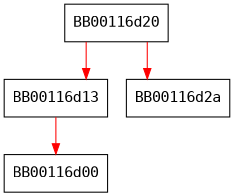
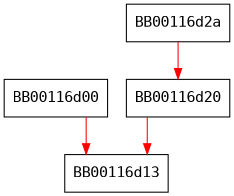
(147, 55) -> (178, 55)
(56, 130) -> (86, 130)
